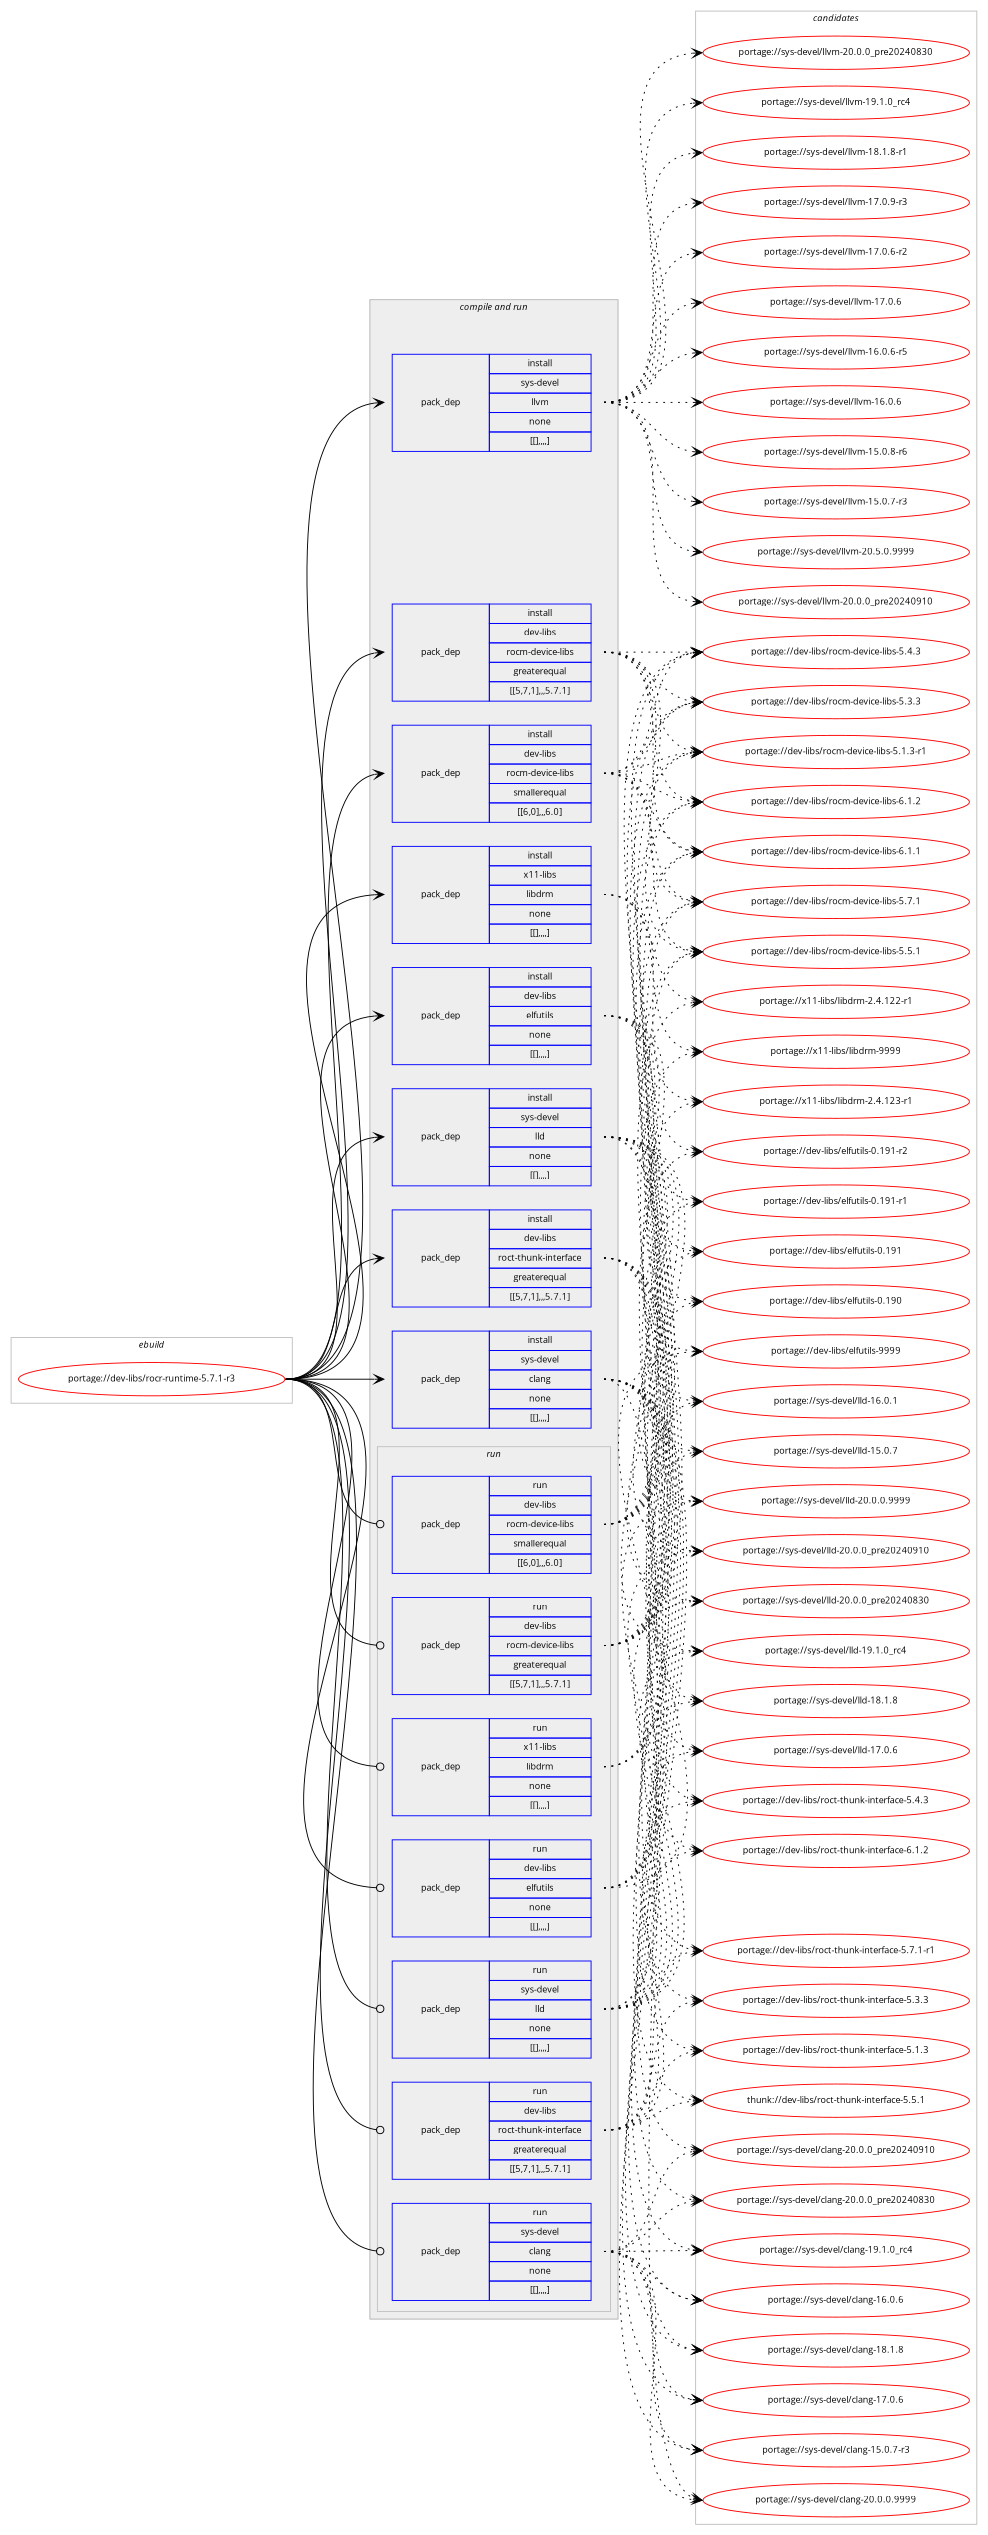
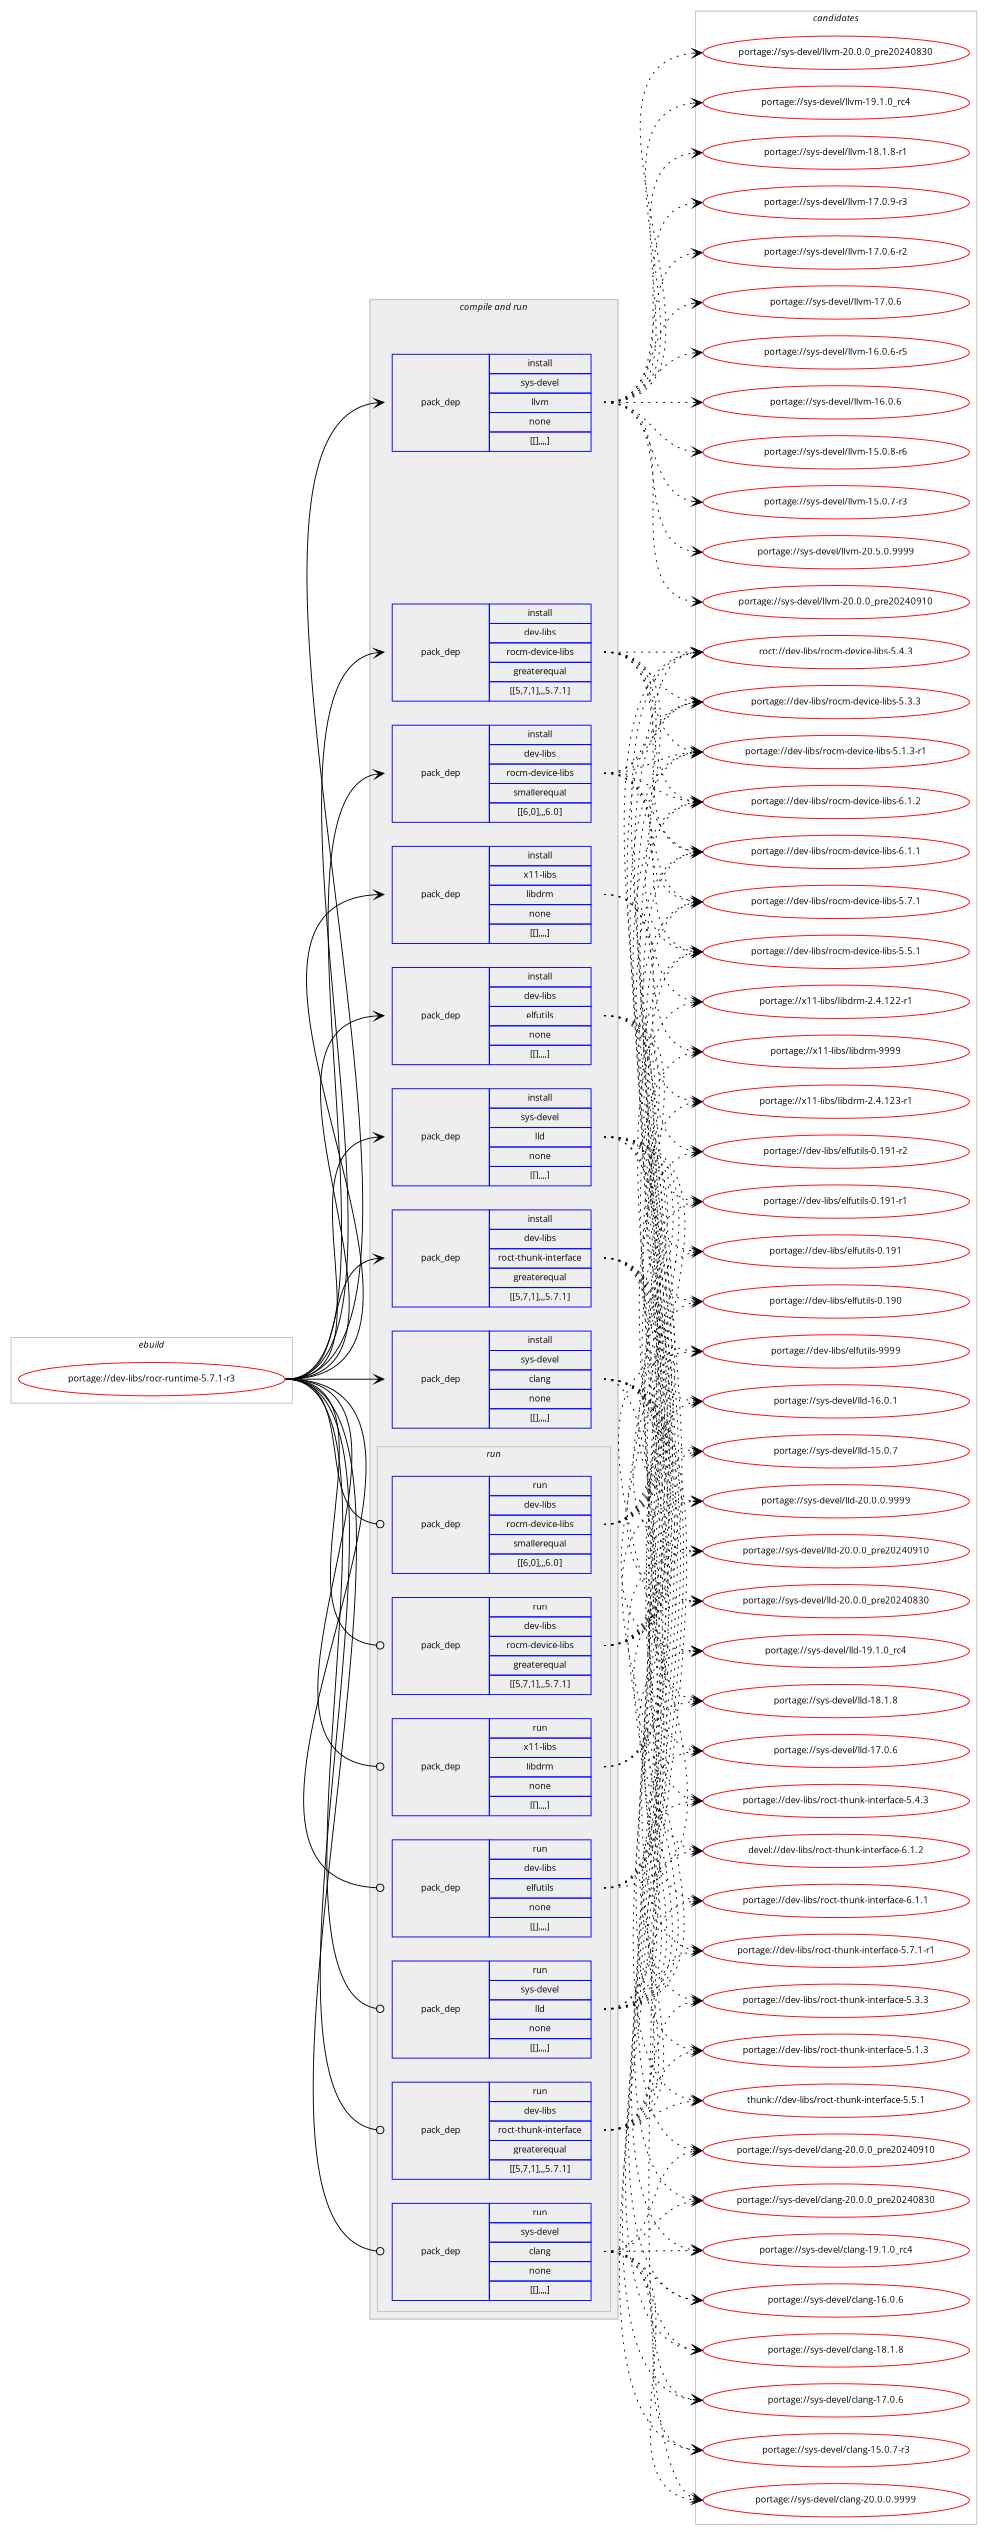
(836, 652) -> (836, 652)
(836, 1851) -> (836, 1851)
none -> (836, 1901)
